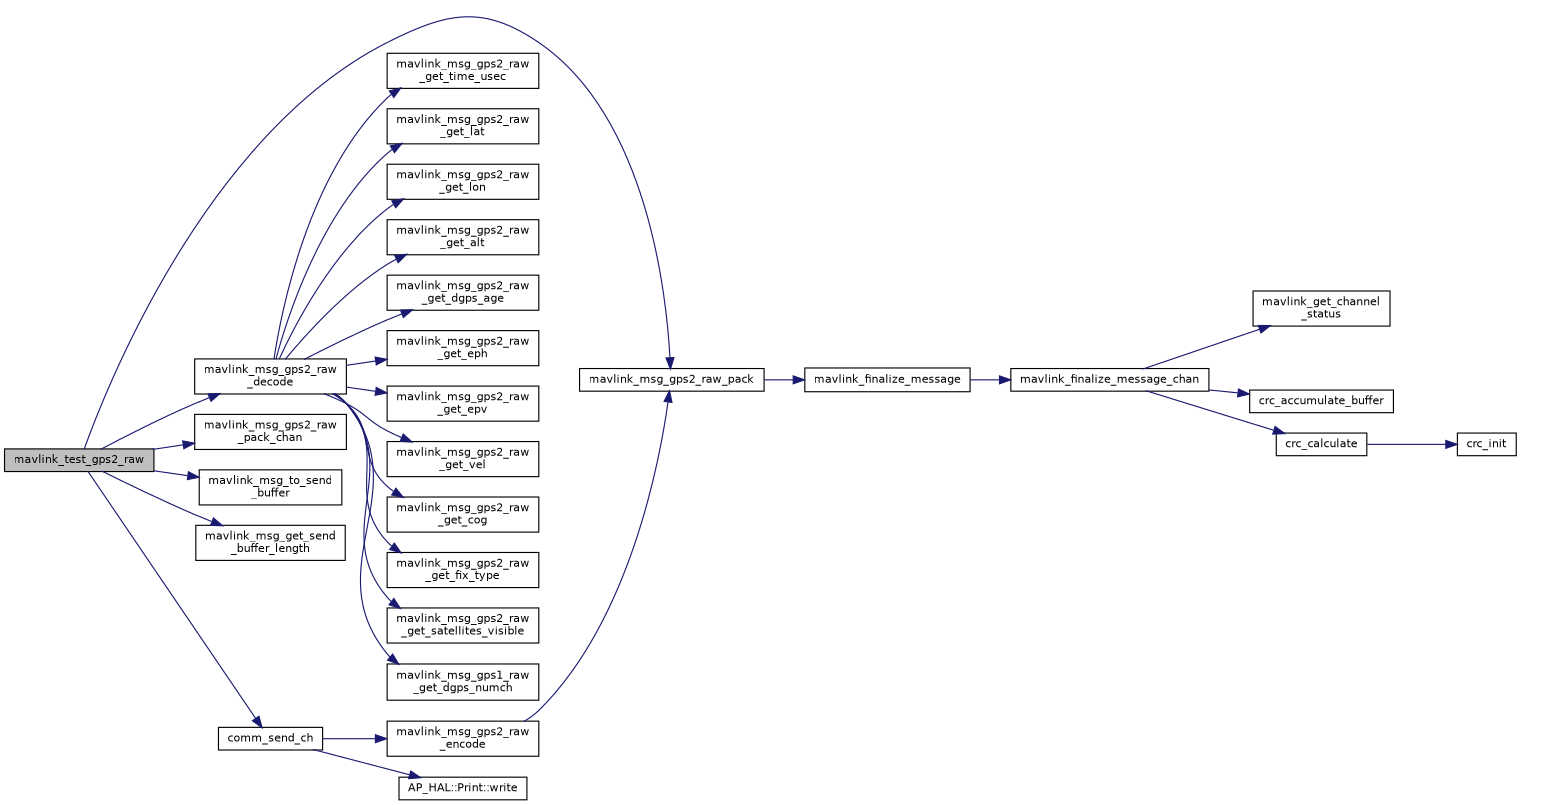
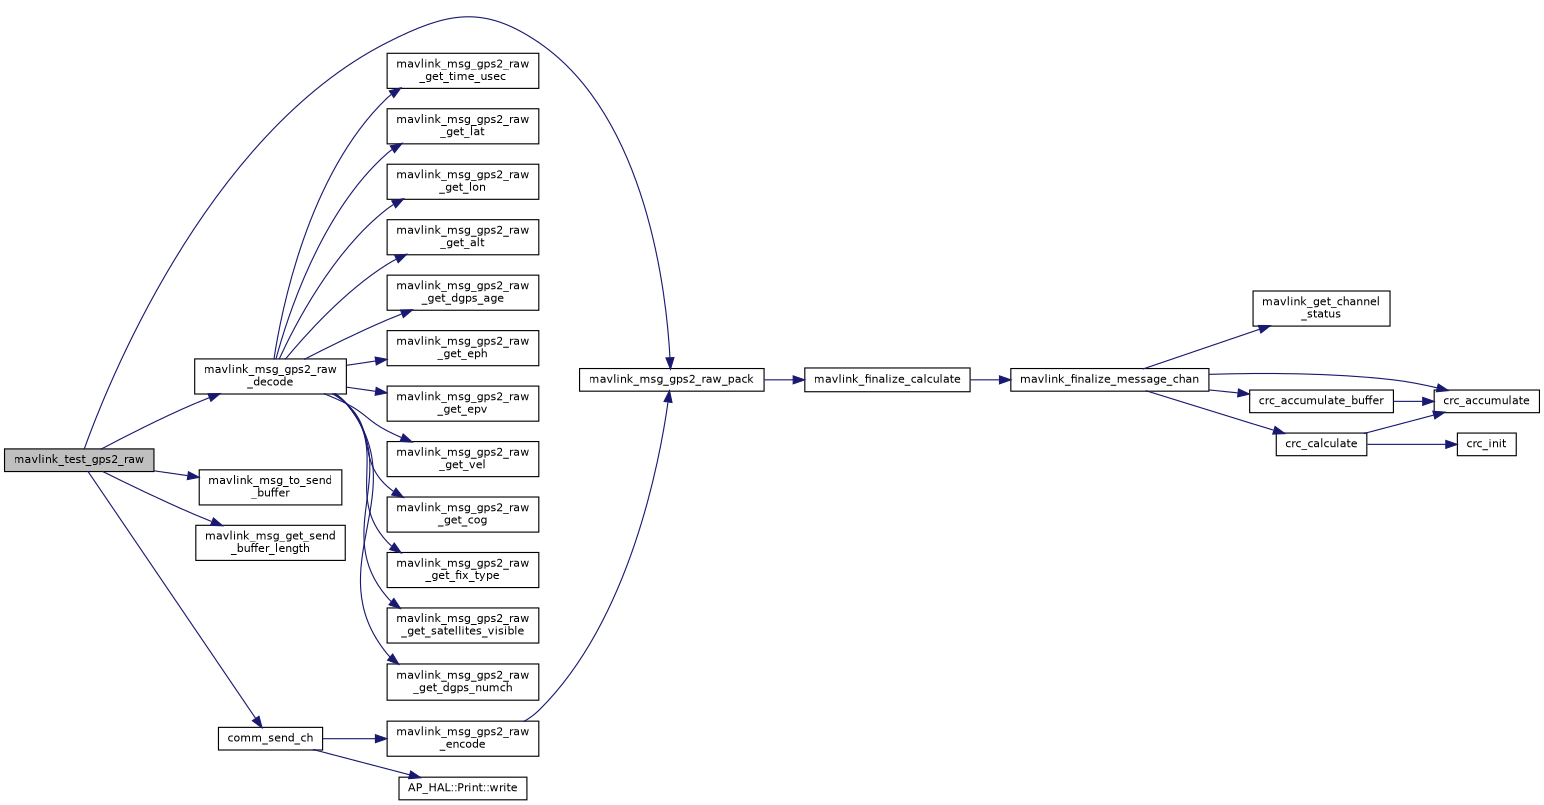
(887, 380) -> (887, 380)
none -> (1487, 401)
(271, 432) -> none
(463, 682) -> (463, 682)
